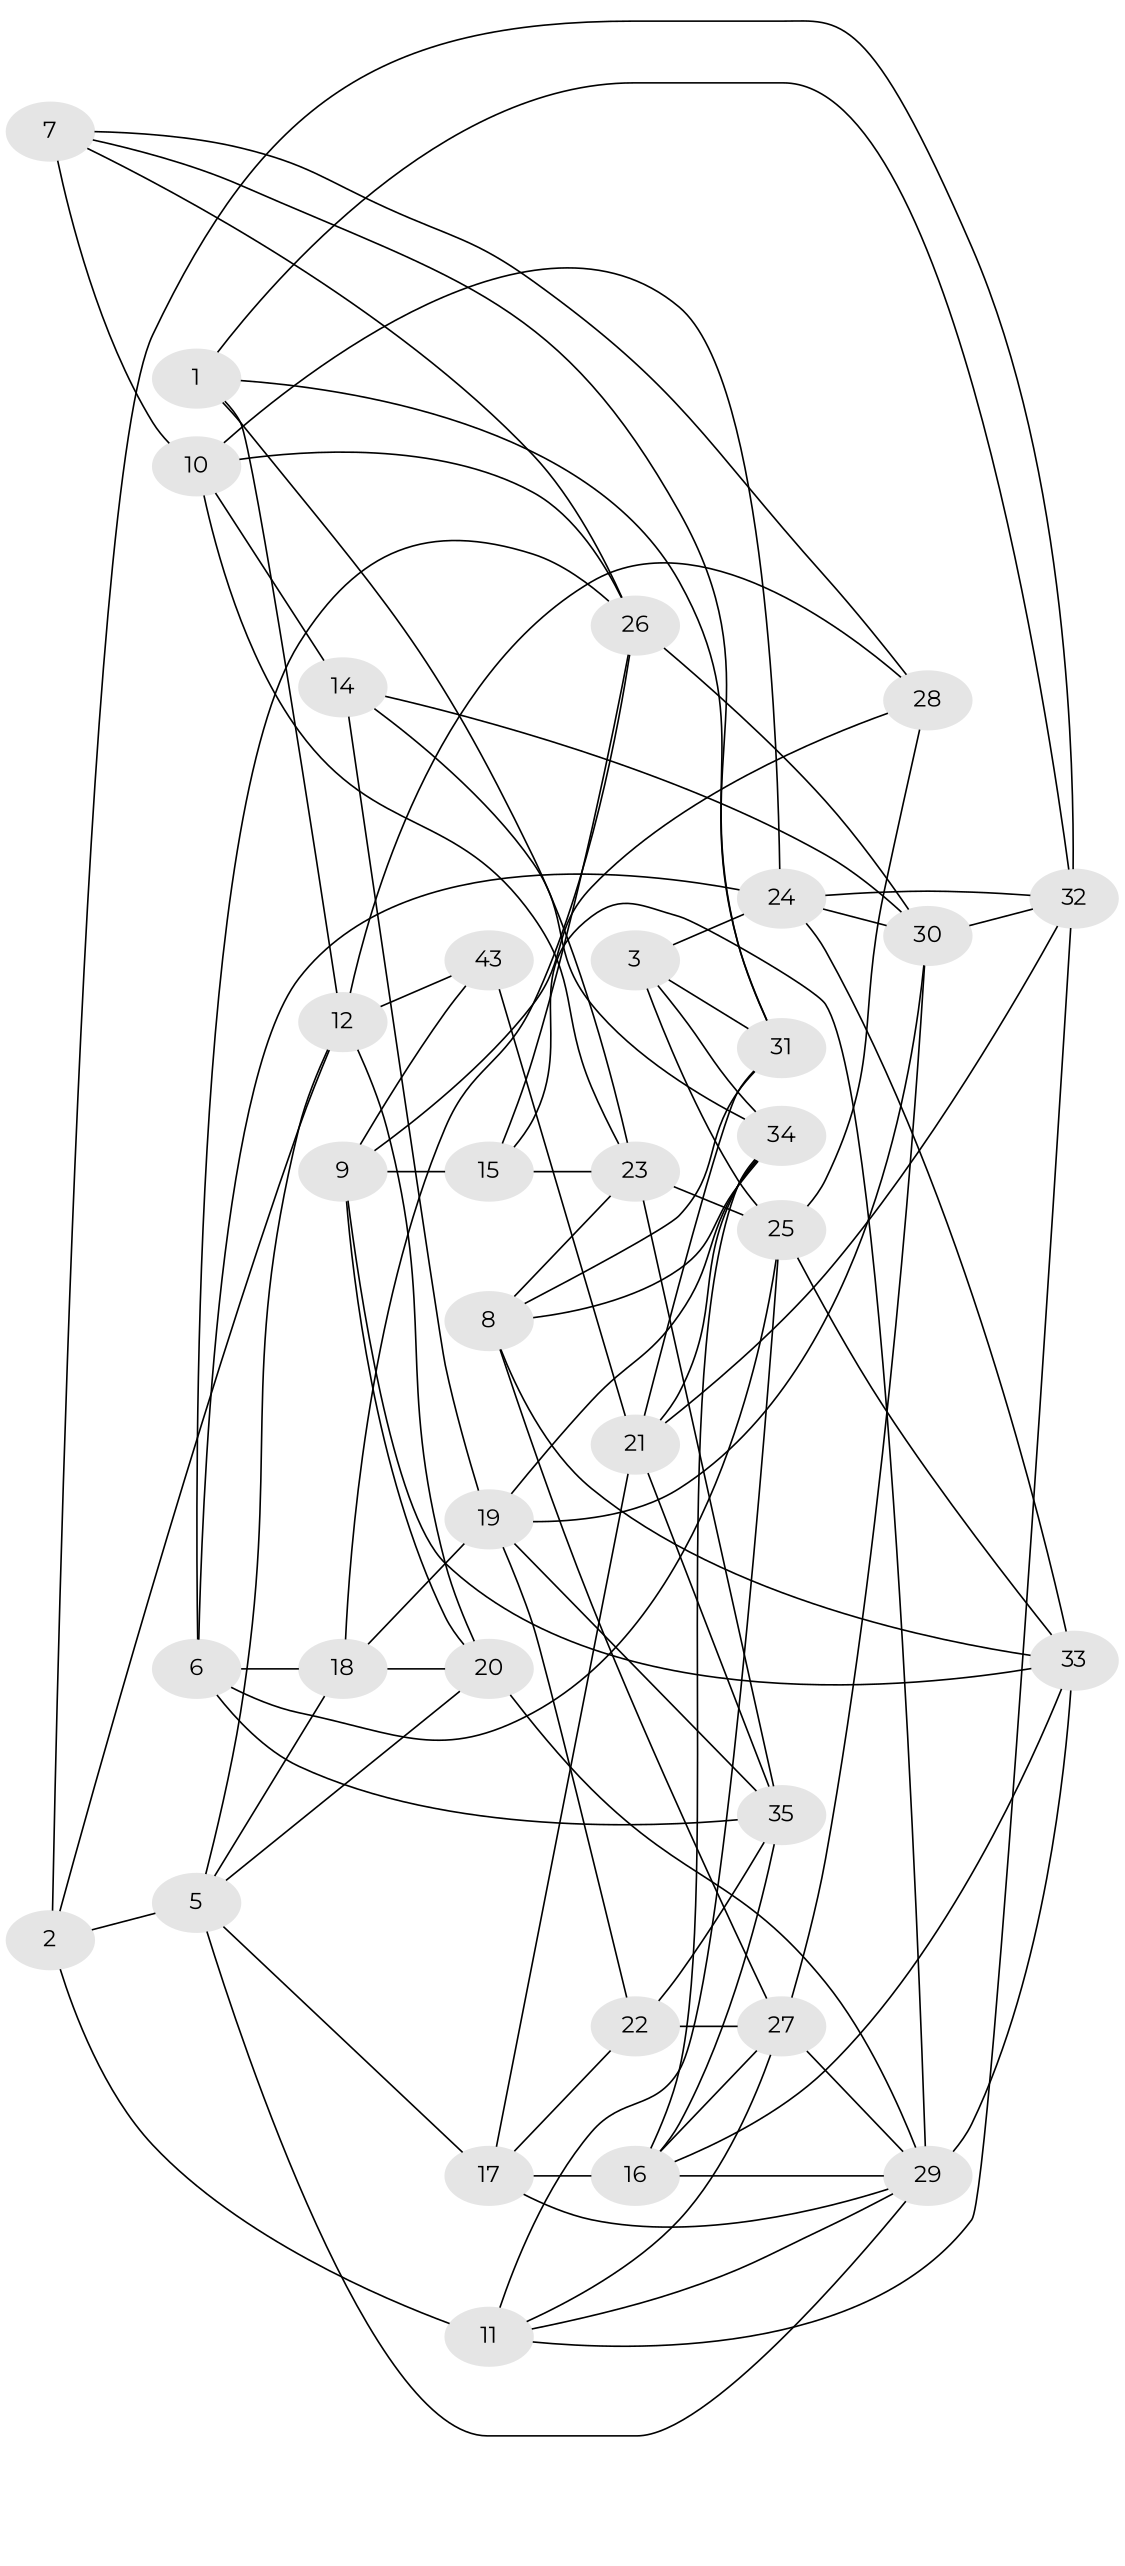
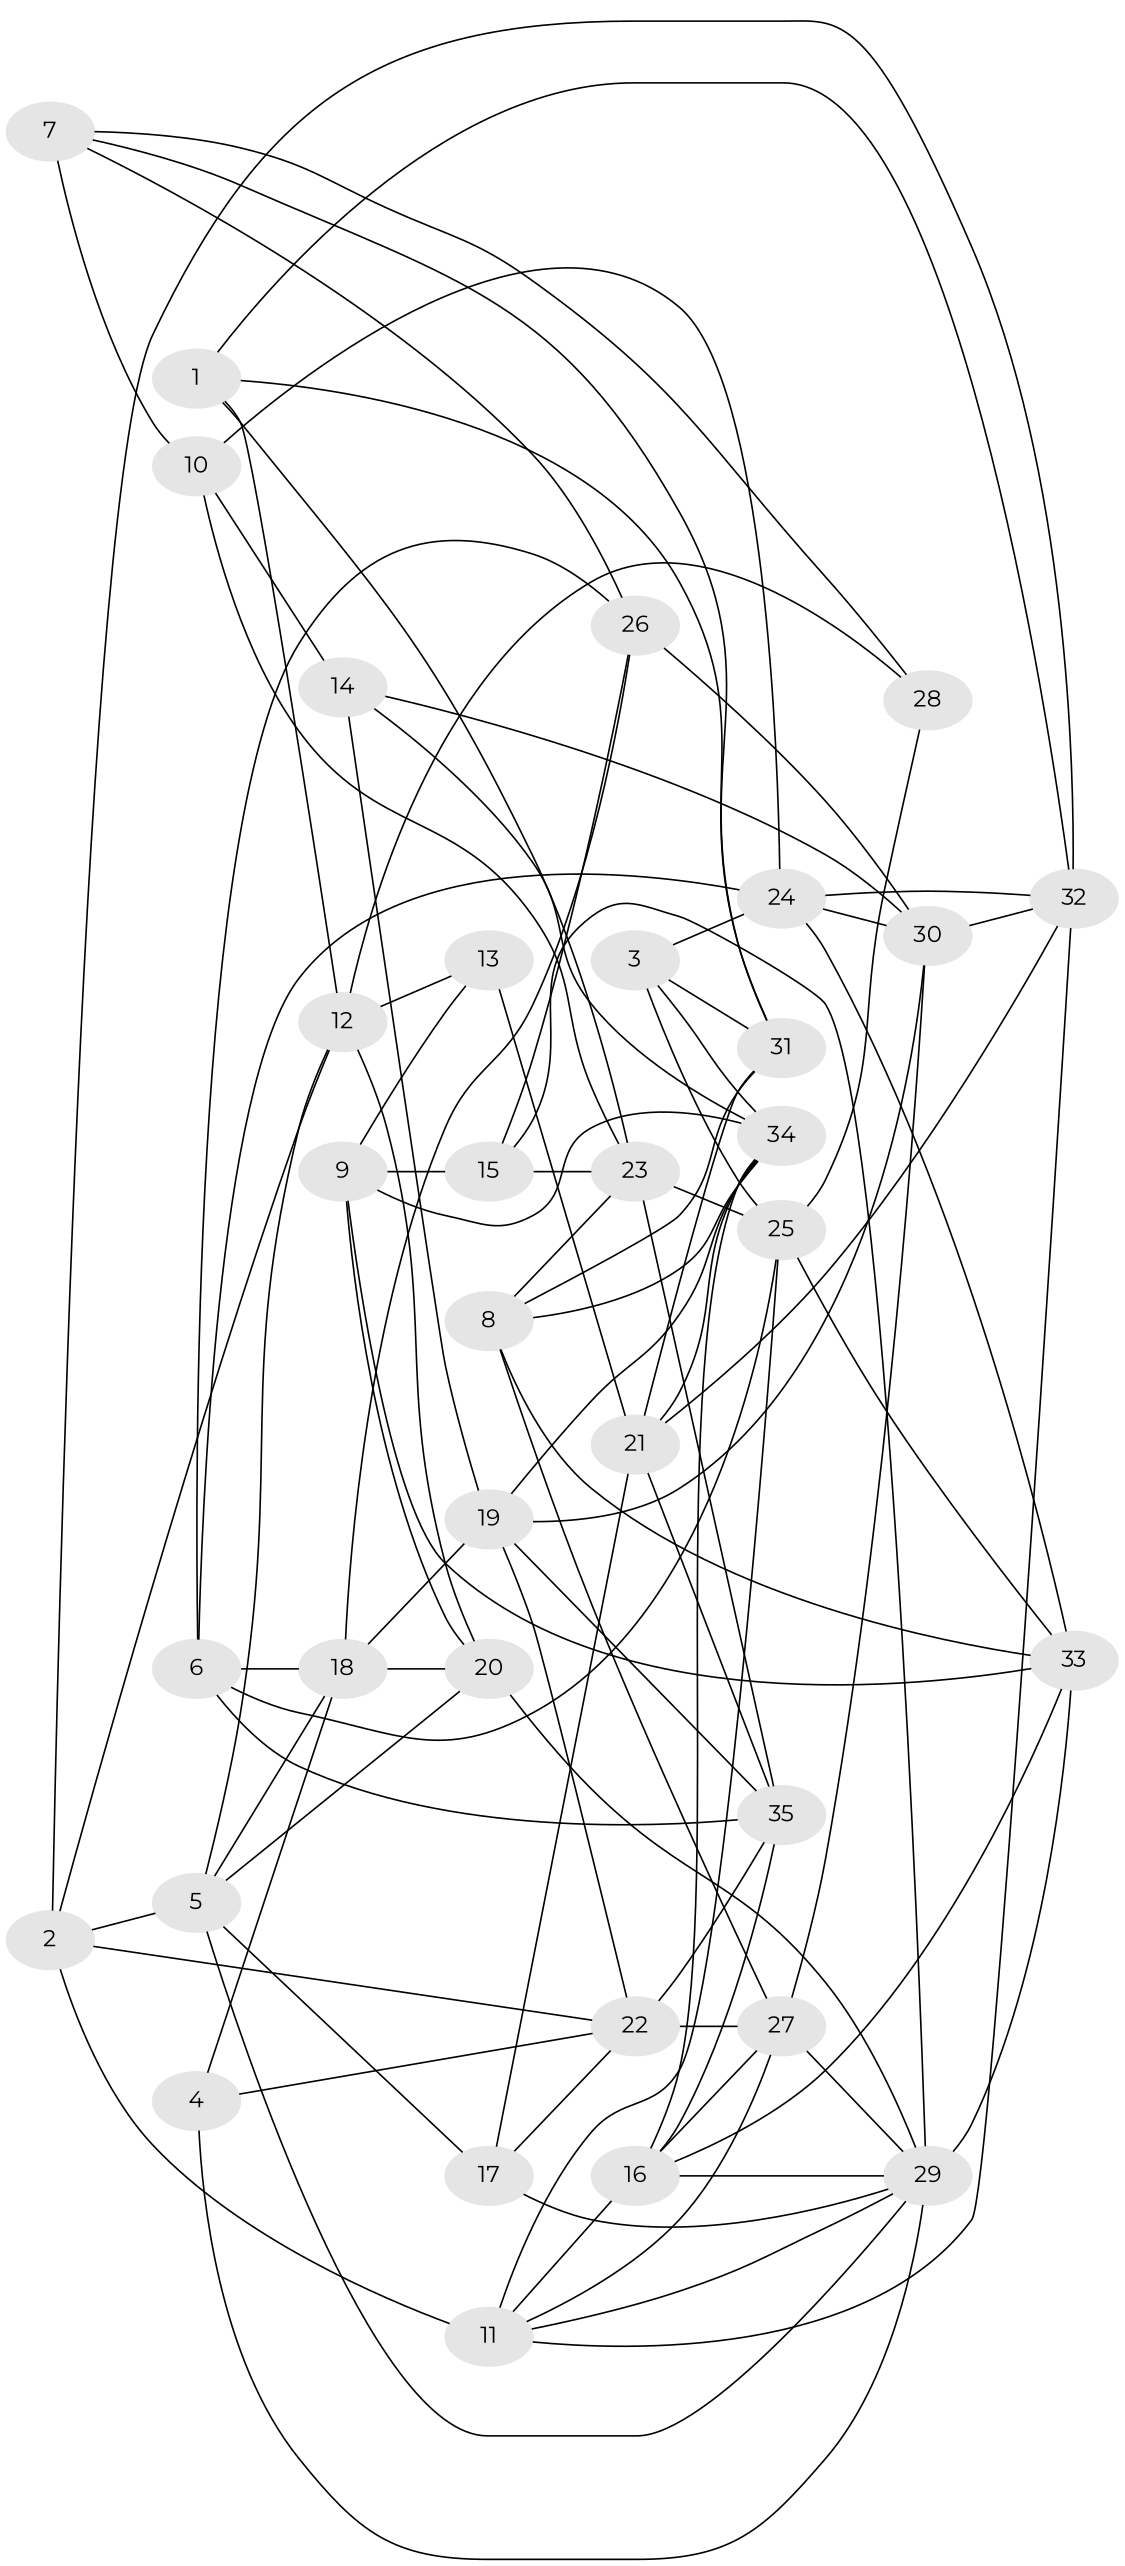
(458, 465) -> none
(591, 888) -> (567, 1156)
(489, 960) -> (489, 960)
none -> (343, 1983)
none -> (197, 2101)
(573, 2176) -> (562, 2256)
